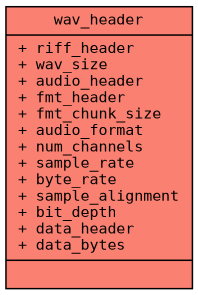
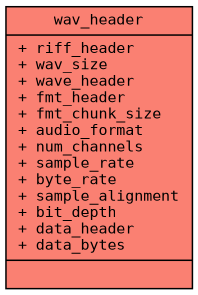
(81, 81) -> (77, 81)
